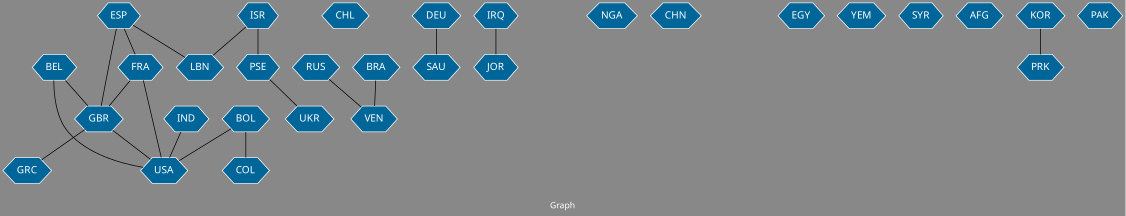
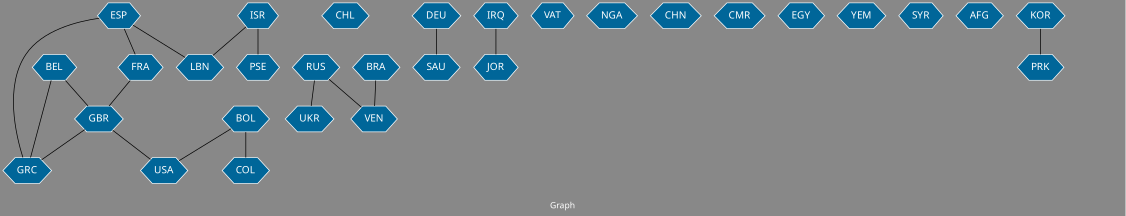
none -> (553, 16)
none -> (740, 16)
(1100, 16) -> none
(109, 67) -> (21, 64)
(283, 93) -> (313, 93)
(152, 119) -> none
(186, 119) -> none
(79, 142) -> (41, 119)
